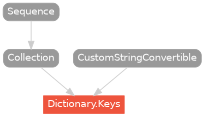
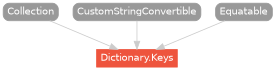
(31, 12) -> none
none -> (244, 12)
